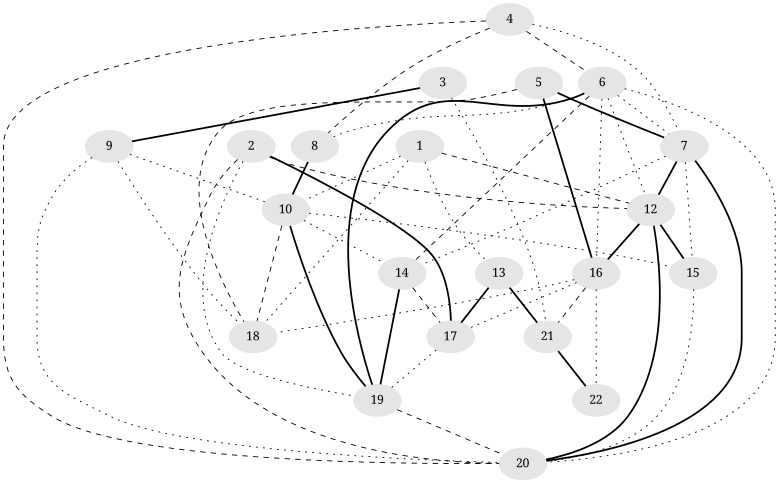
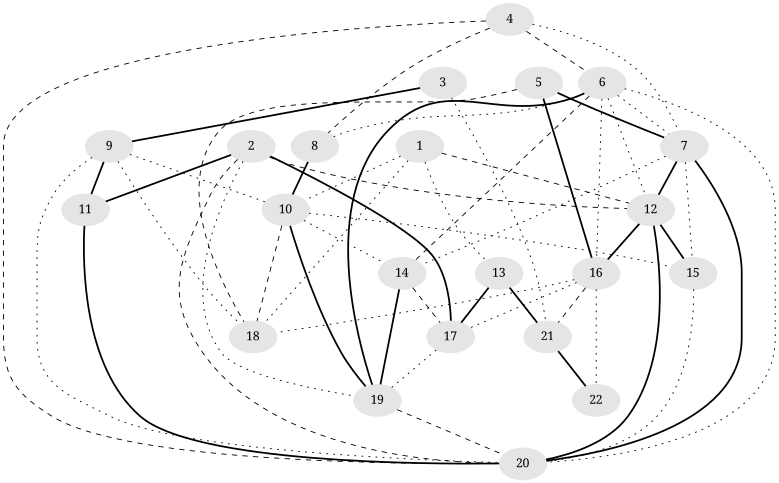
none -> (86, 210)
